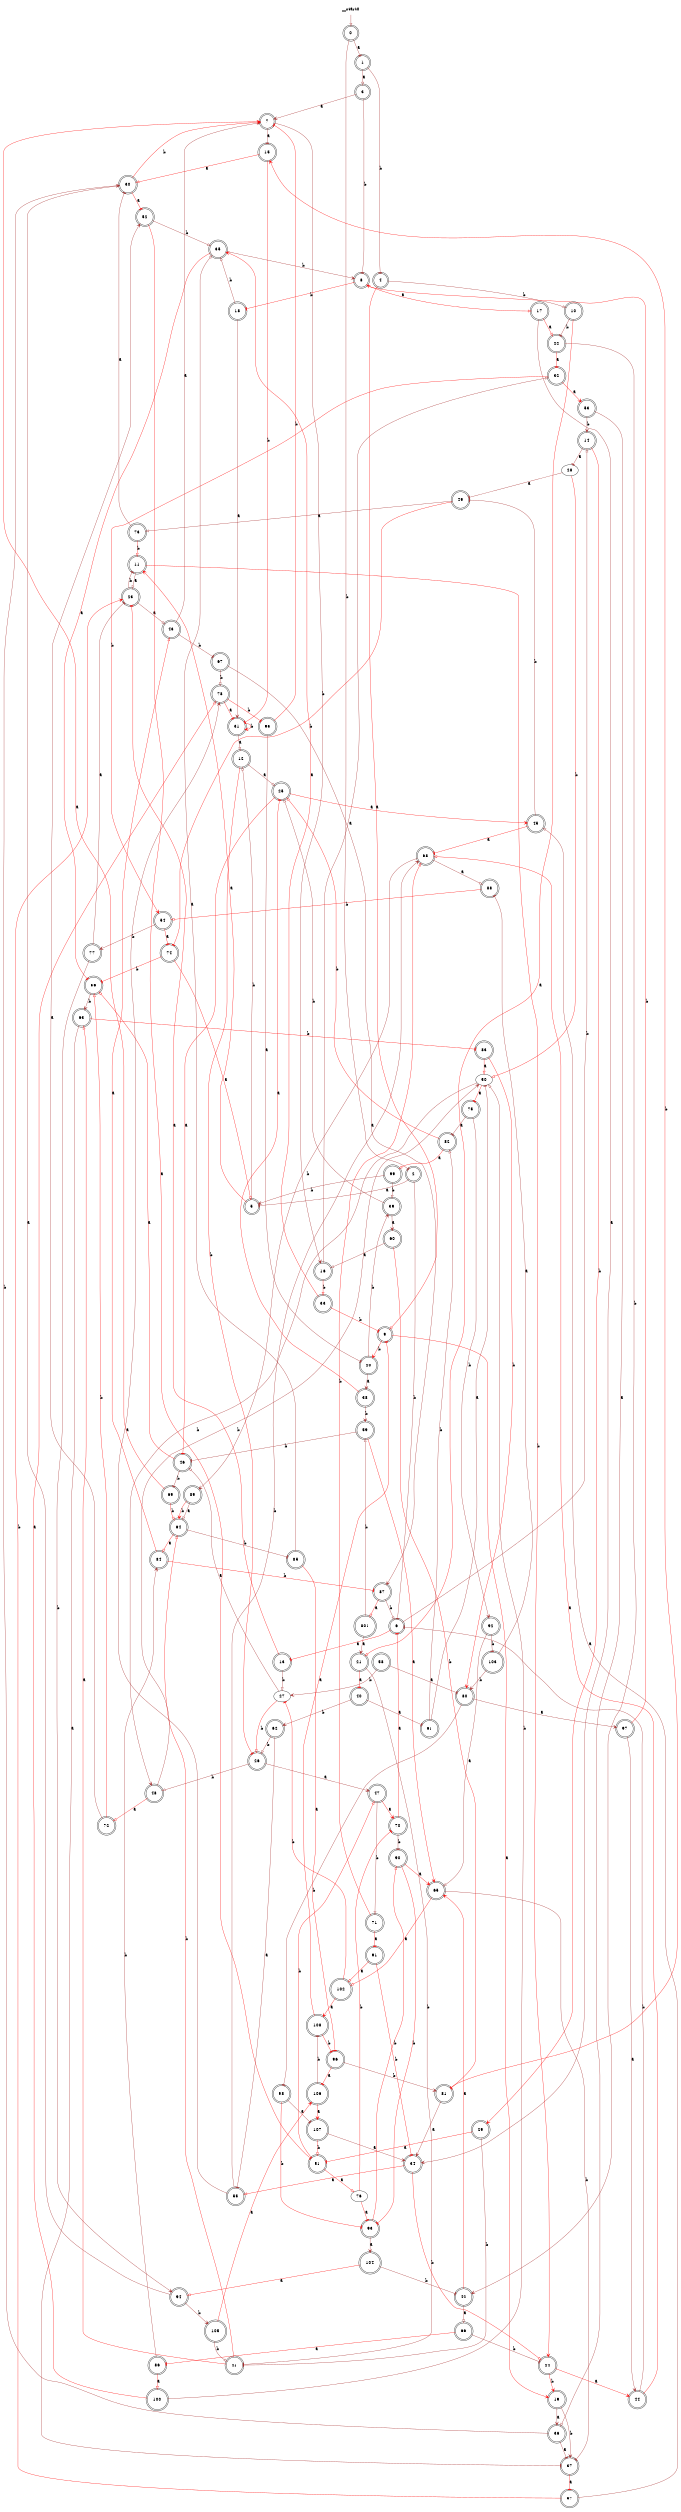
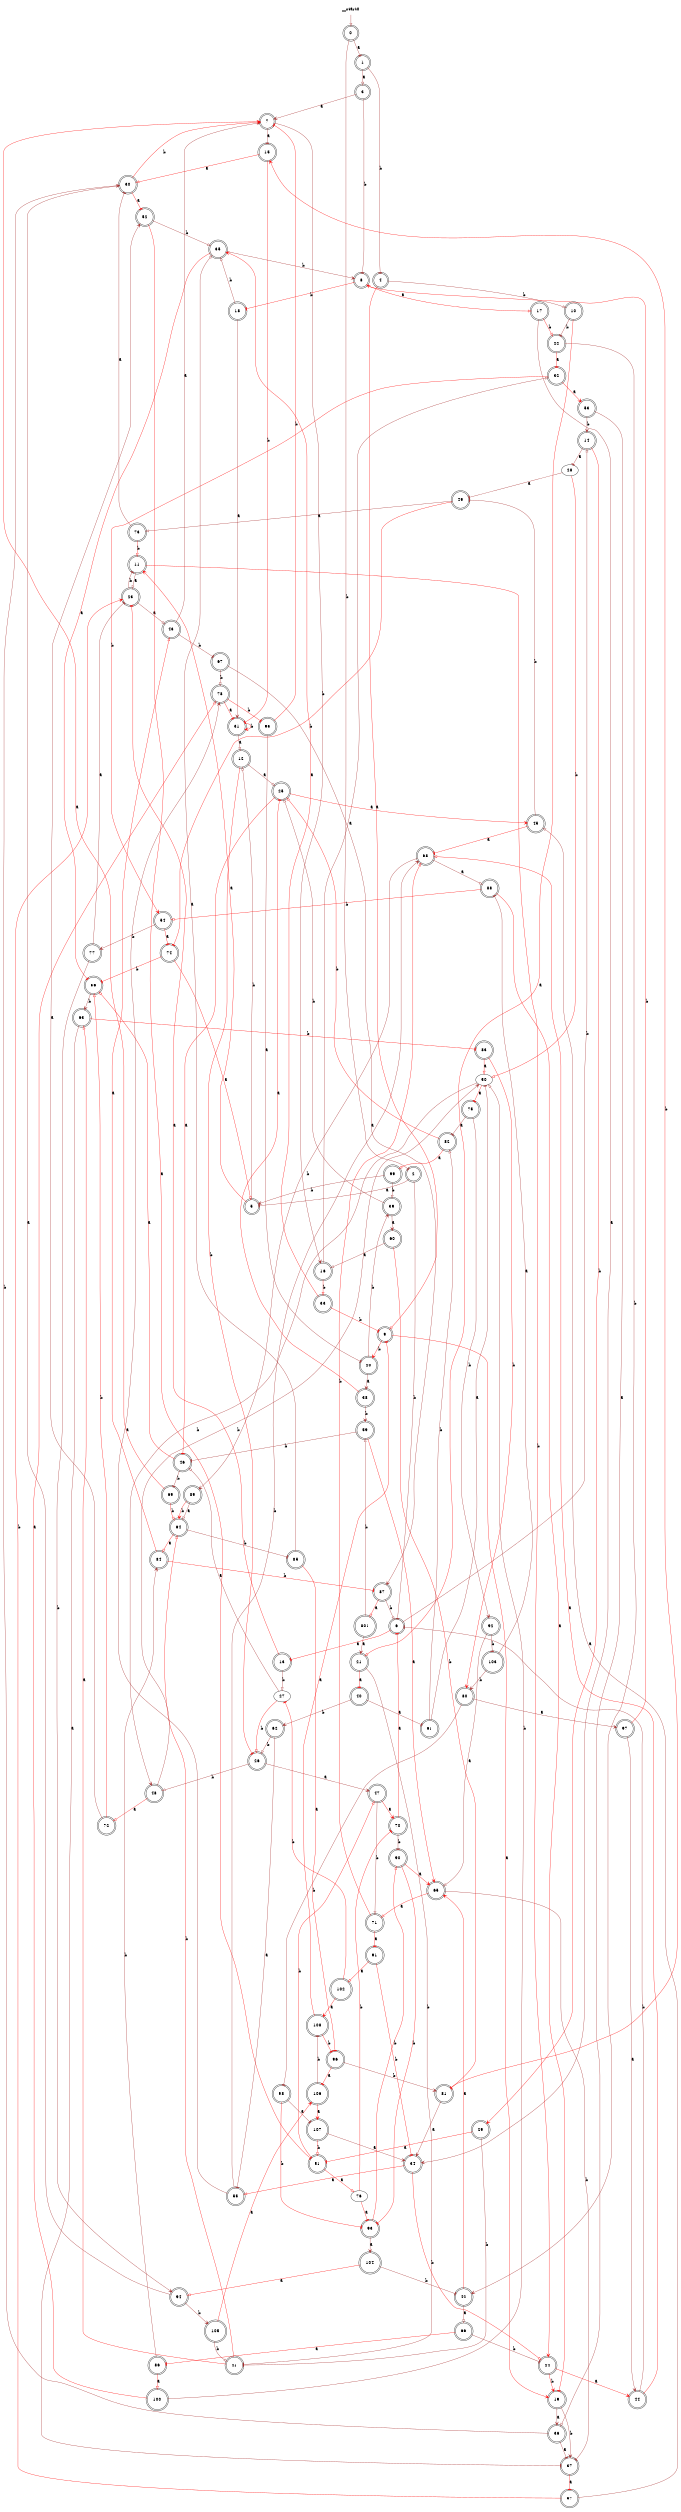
(550, 327) -> (550, 327)
none -> (559, 1635)
(381, 1662) -> none
(398, 1947) -> (405, 1902)
